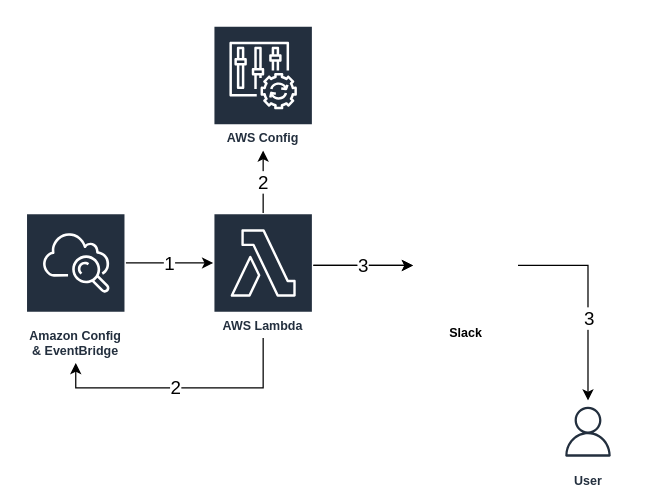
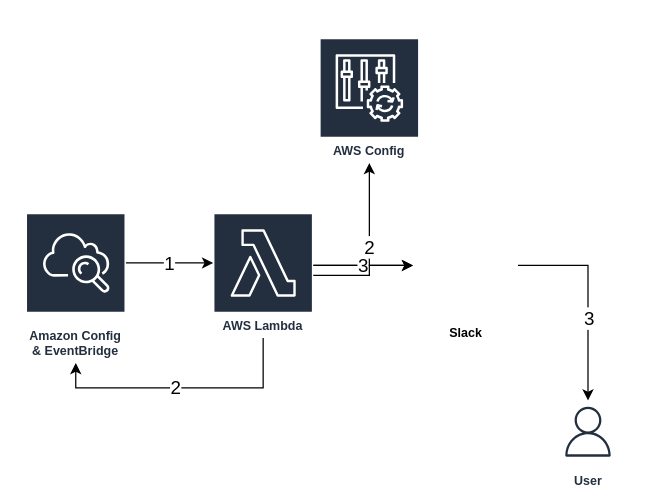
(263, 88) -> (369, 101)
